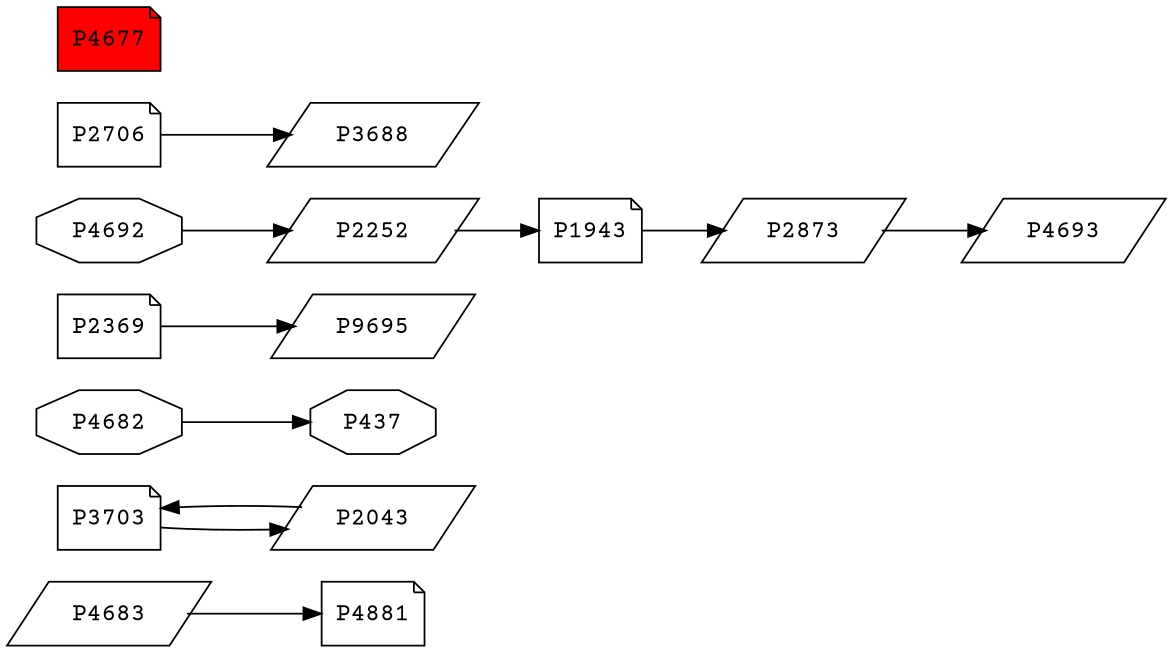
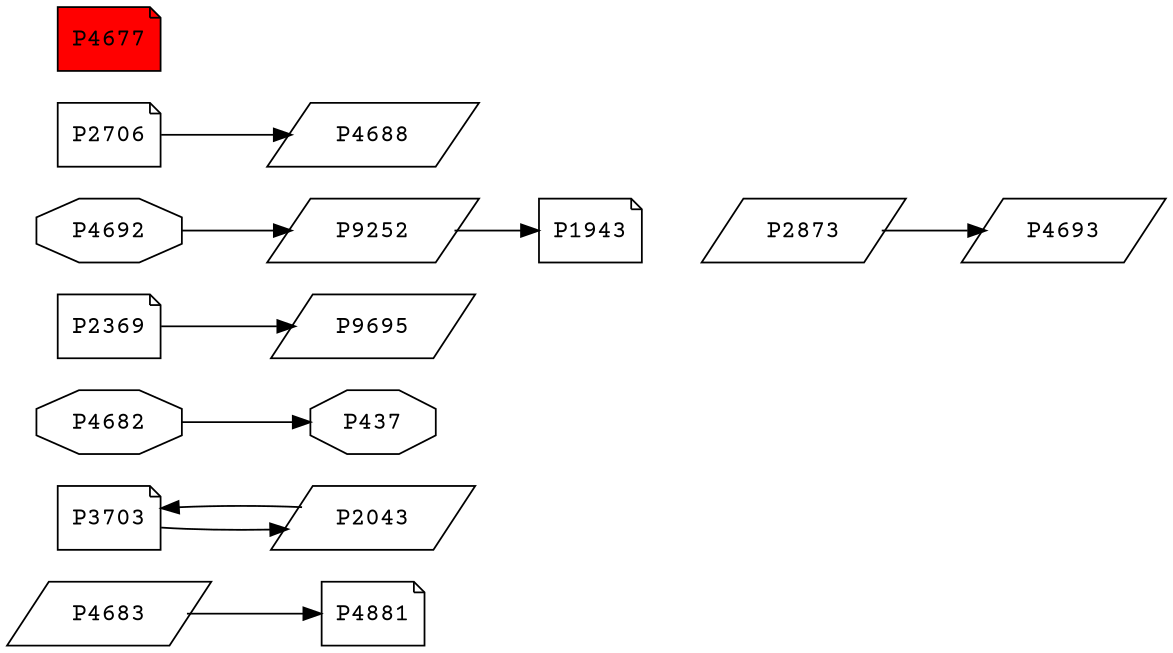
(373, 135) -> (373, 135)
(373, 231) -> (373, 231)
(675, 231) -> none
